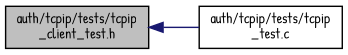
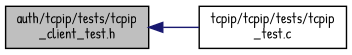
(271, 27) -> (273, 27)
